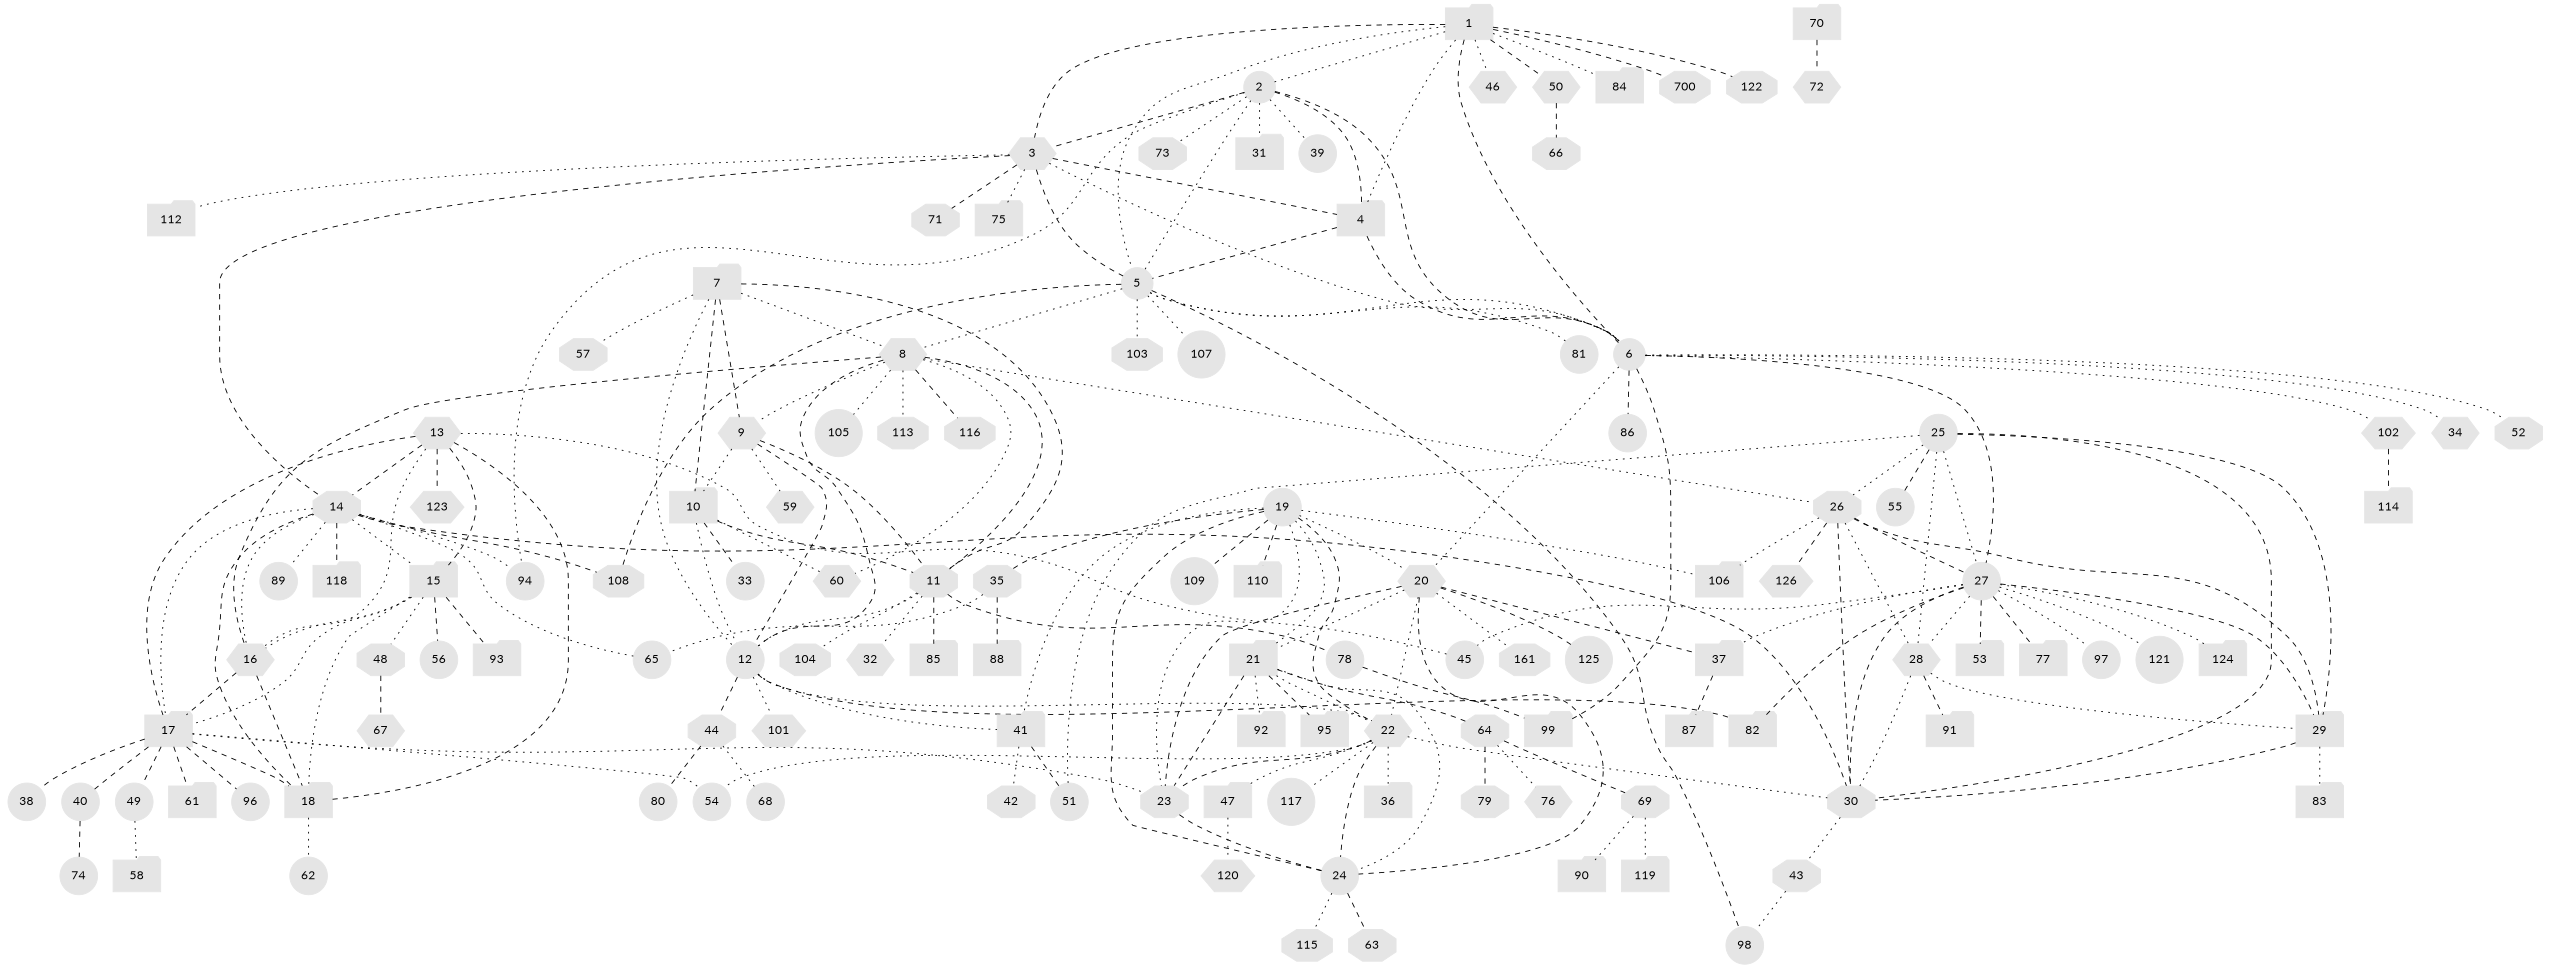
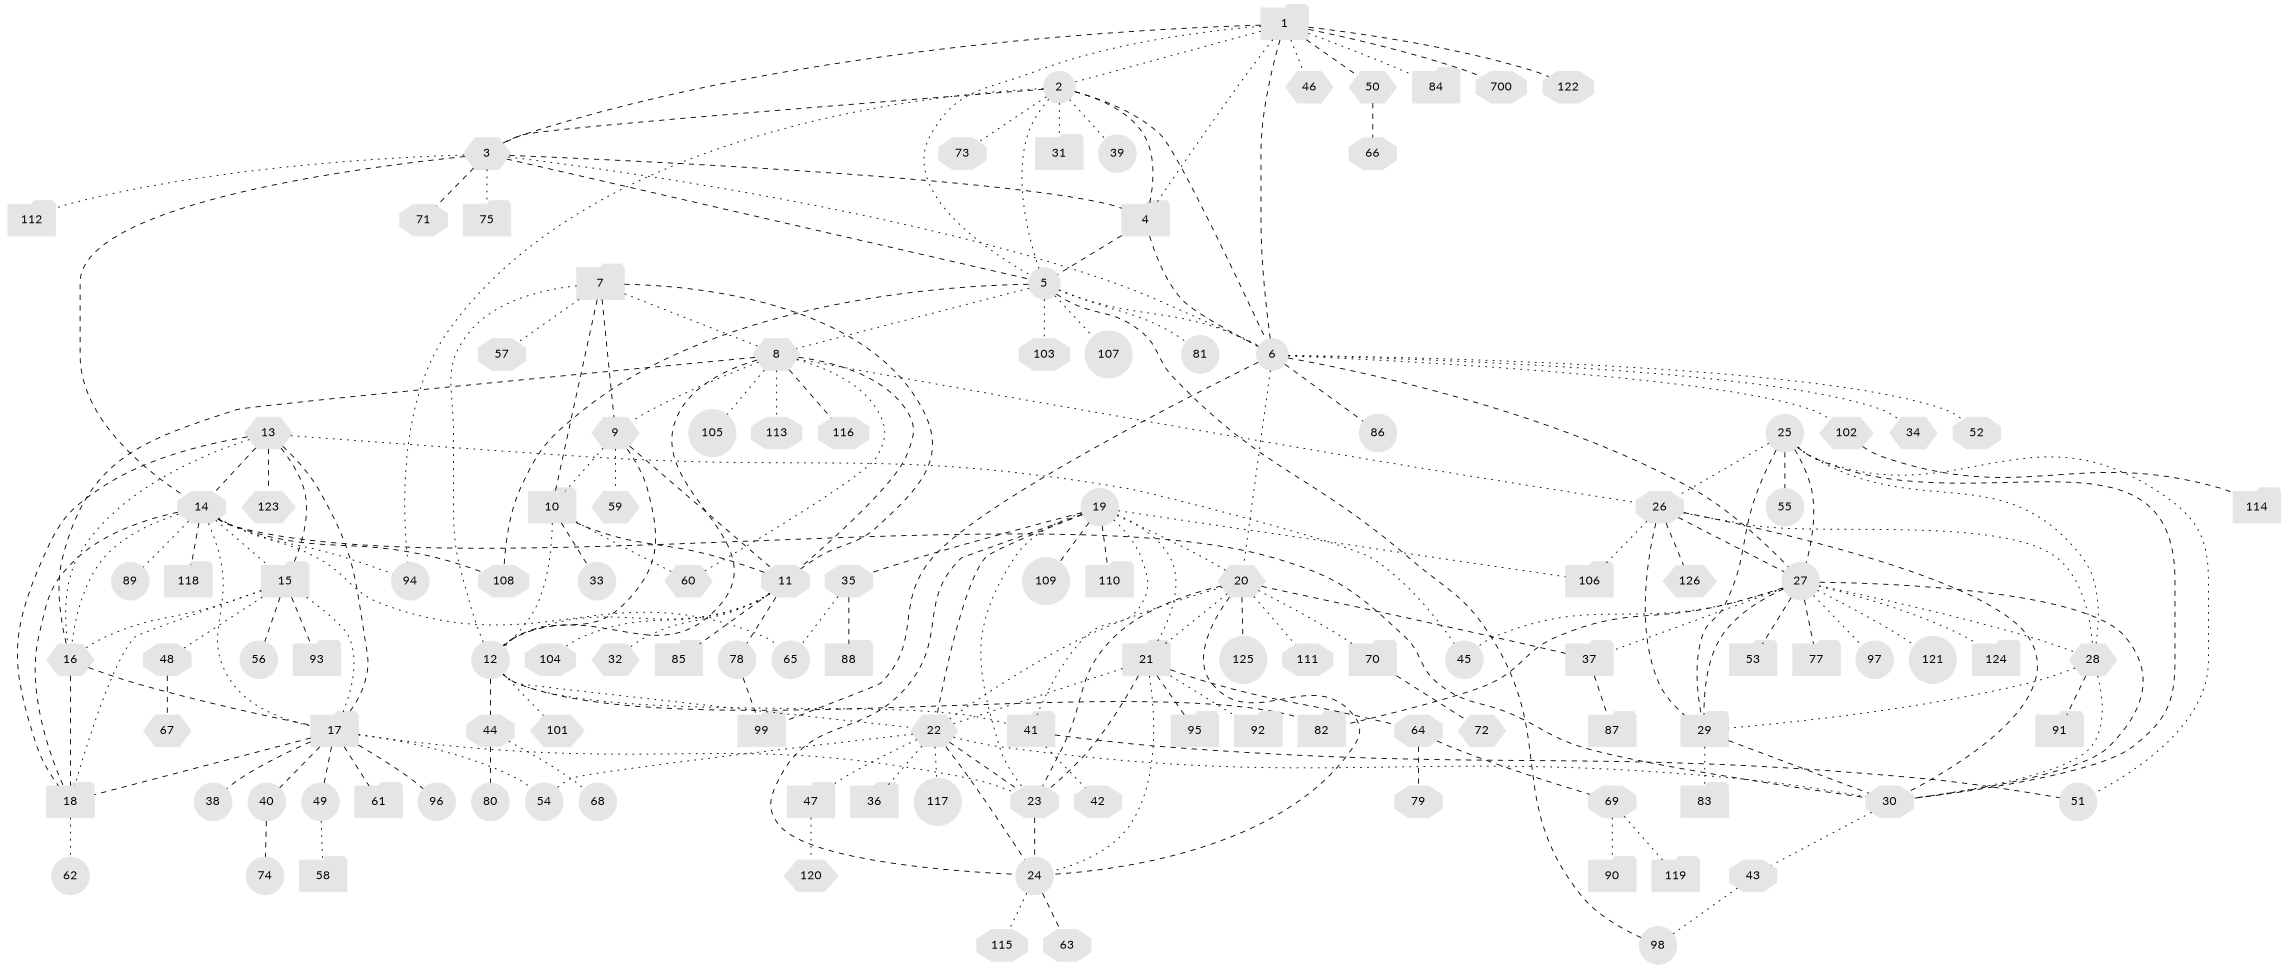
(1960, 507) -> (1813, 505)
none -> (1306, 616)
(1525, 660) -> (1308, 660)
(1548, 802) -> none
